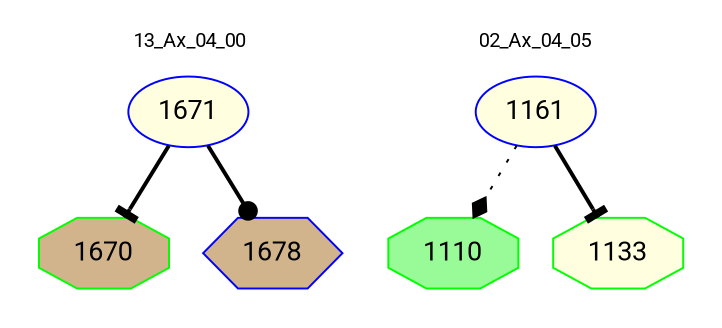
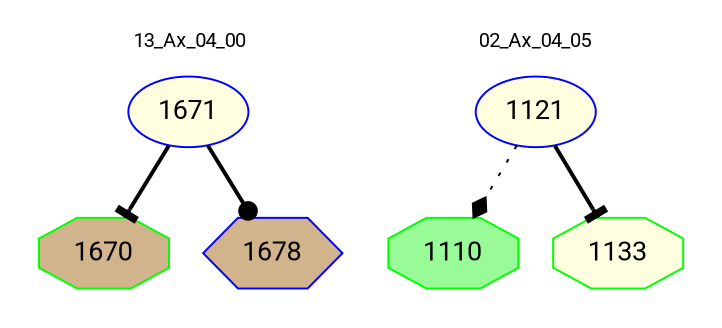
(536, 112) -> (536, 112)
